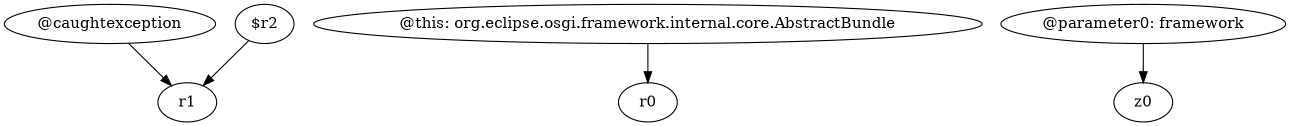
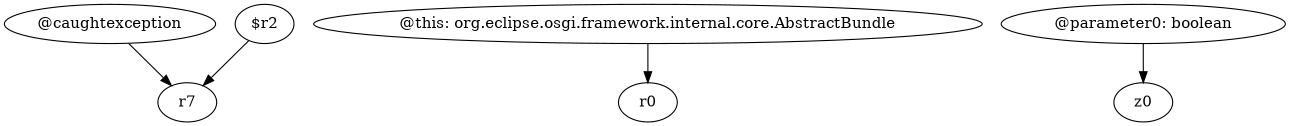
(1143, 24) -> (1143, 24)
(187, 102) -> (187, 102)
